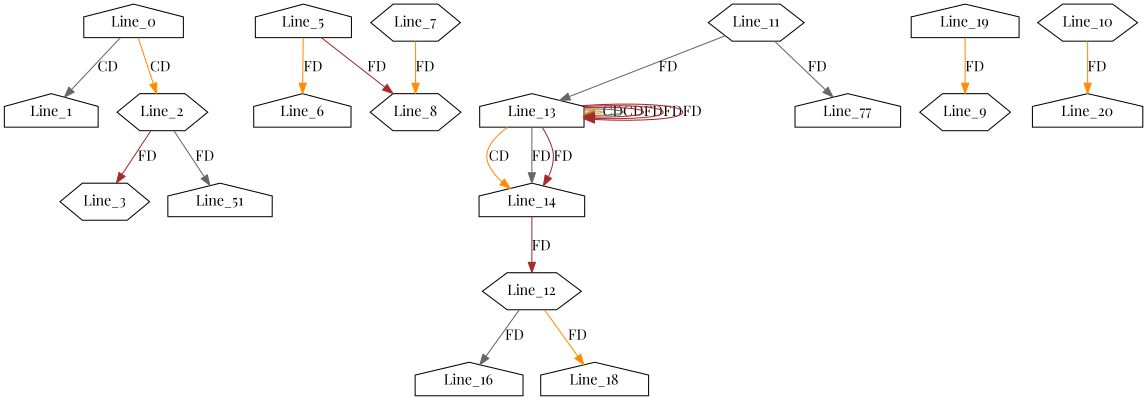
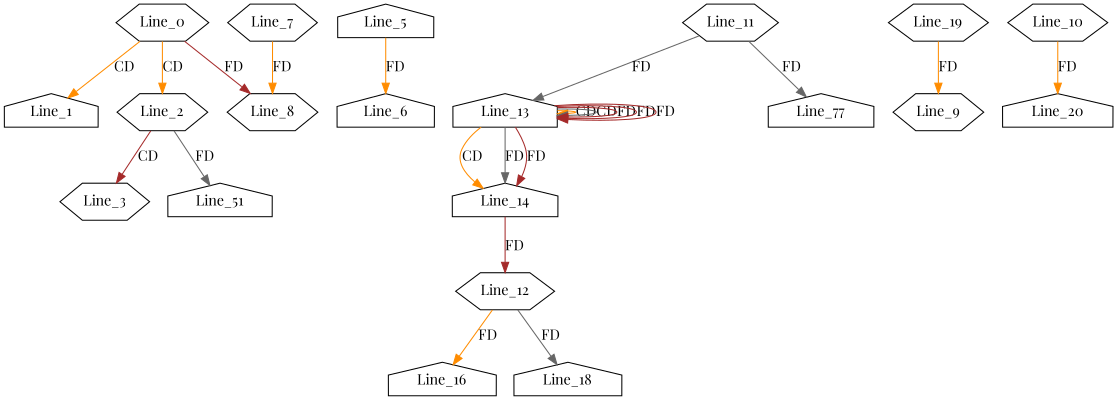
(134, 23) -> (162, 23)
(965, 23) -> (938, 23)
(353, 62) -> (213, 64)
(96, 63) -> (108, 66)
(147, 157) -> (148, 157)
(503, 333) -> (476, 333)
(561, 333) -> (534, 333)
